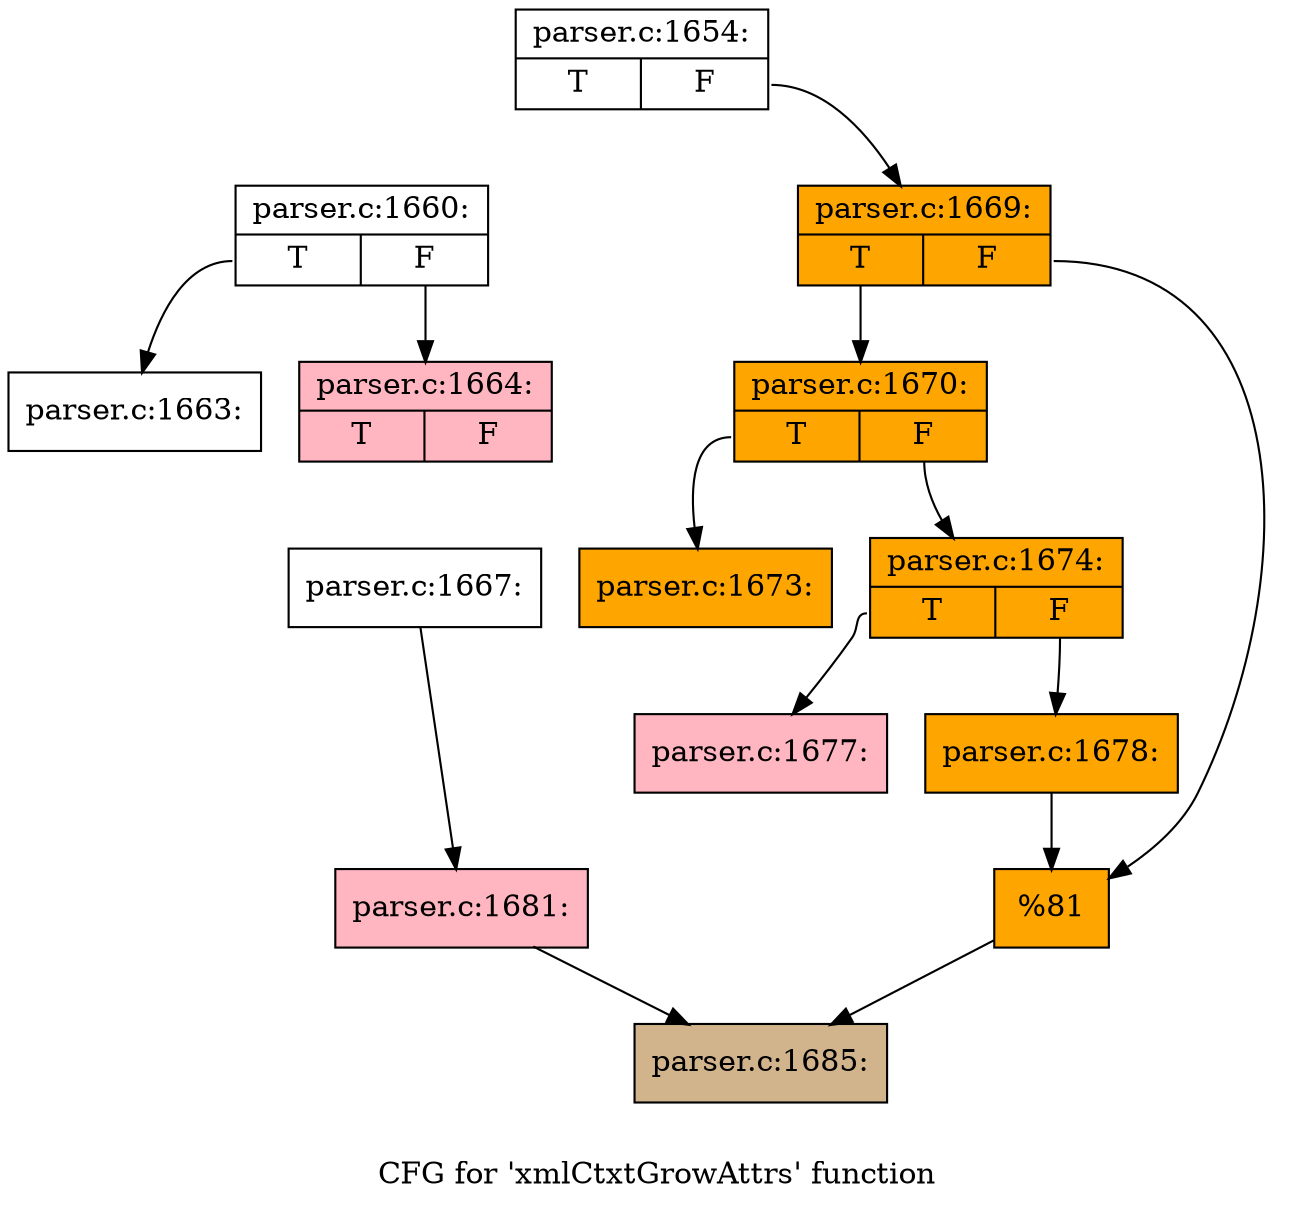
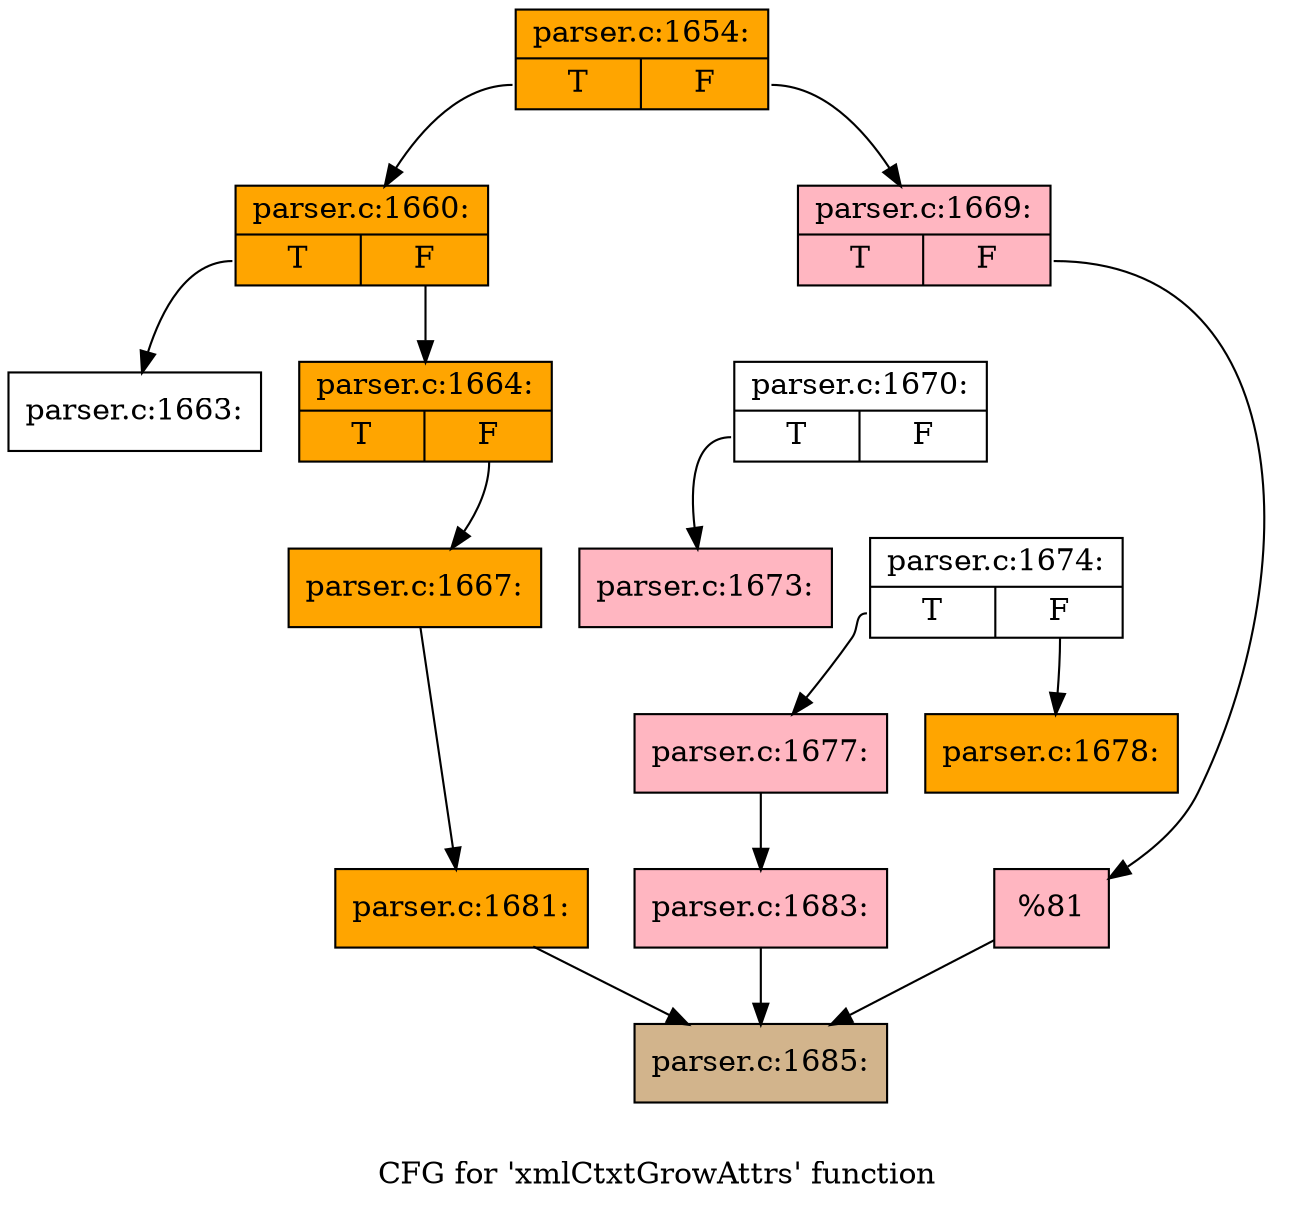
(642, 59) -> (642, 59)
none -> (445, 112)
(362, 236) -> (362, 236)
(924, 236) -> (924, 236)
(861, 313) -> none
(426, 412) -> (426, 412)
(861, 412) -> (861, 412)
(929, 492) -> none
none -> (482, 498)
(415, 588) -> (415, 588)
(706, 588) -> (706, 588)
(996, 588) -> (996, 588)
(1052, 820) -> none
(462, 908) -> (462, 908)
none -> (761, 908)
(1052, 908) -> (1052, 908)
